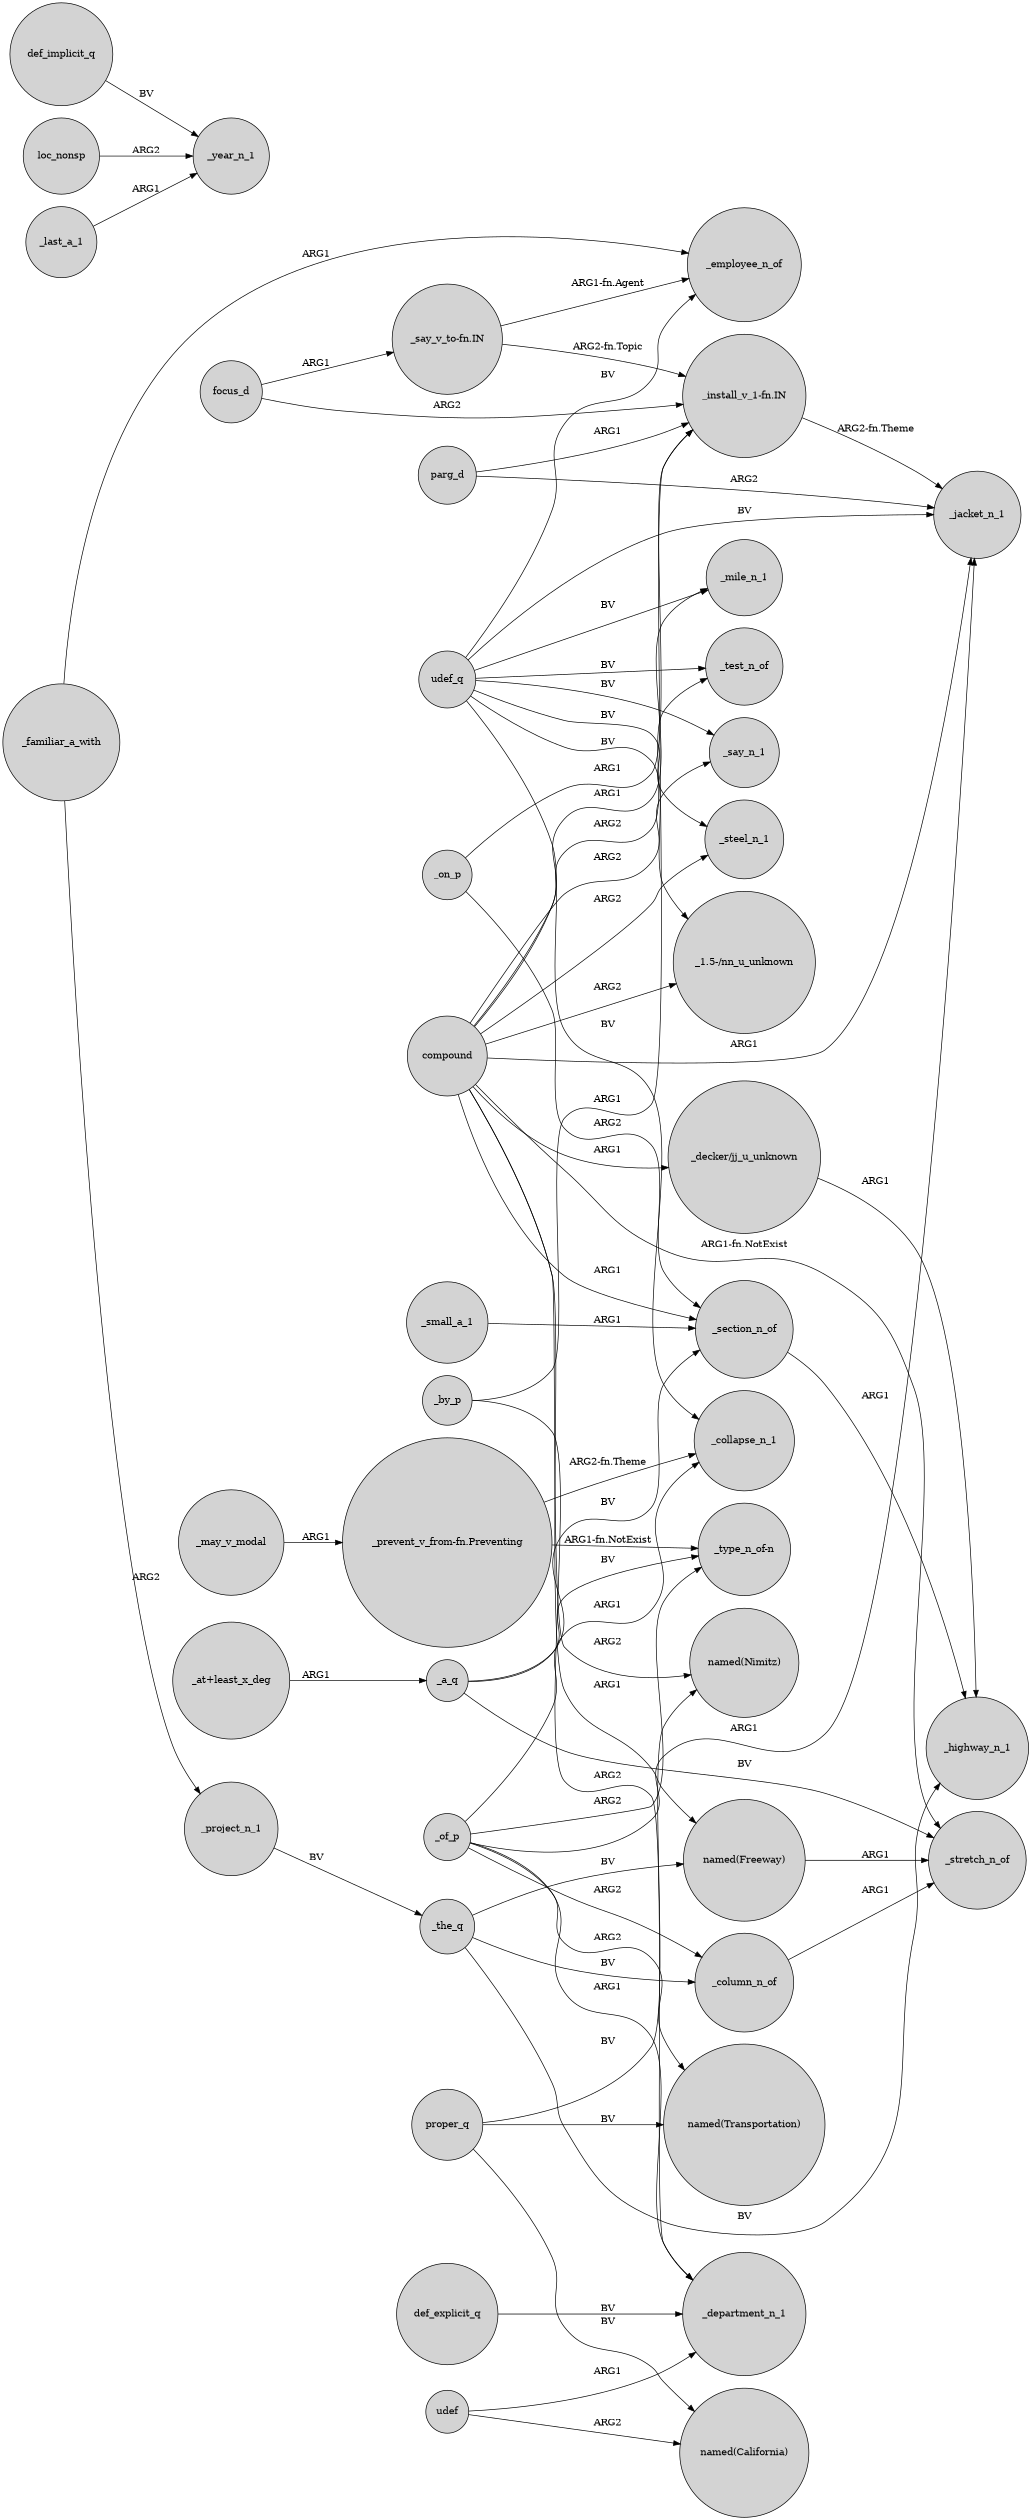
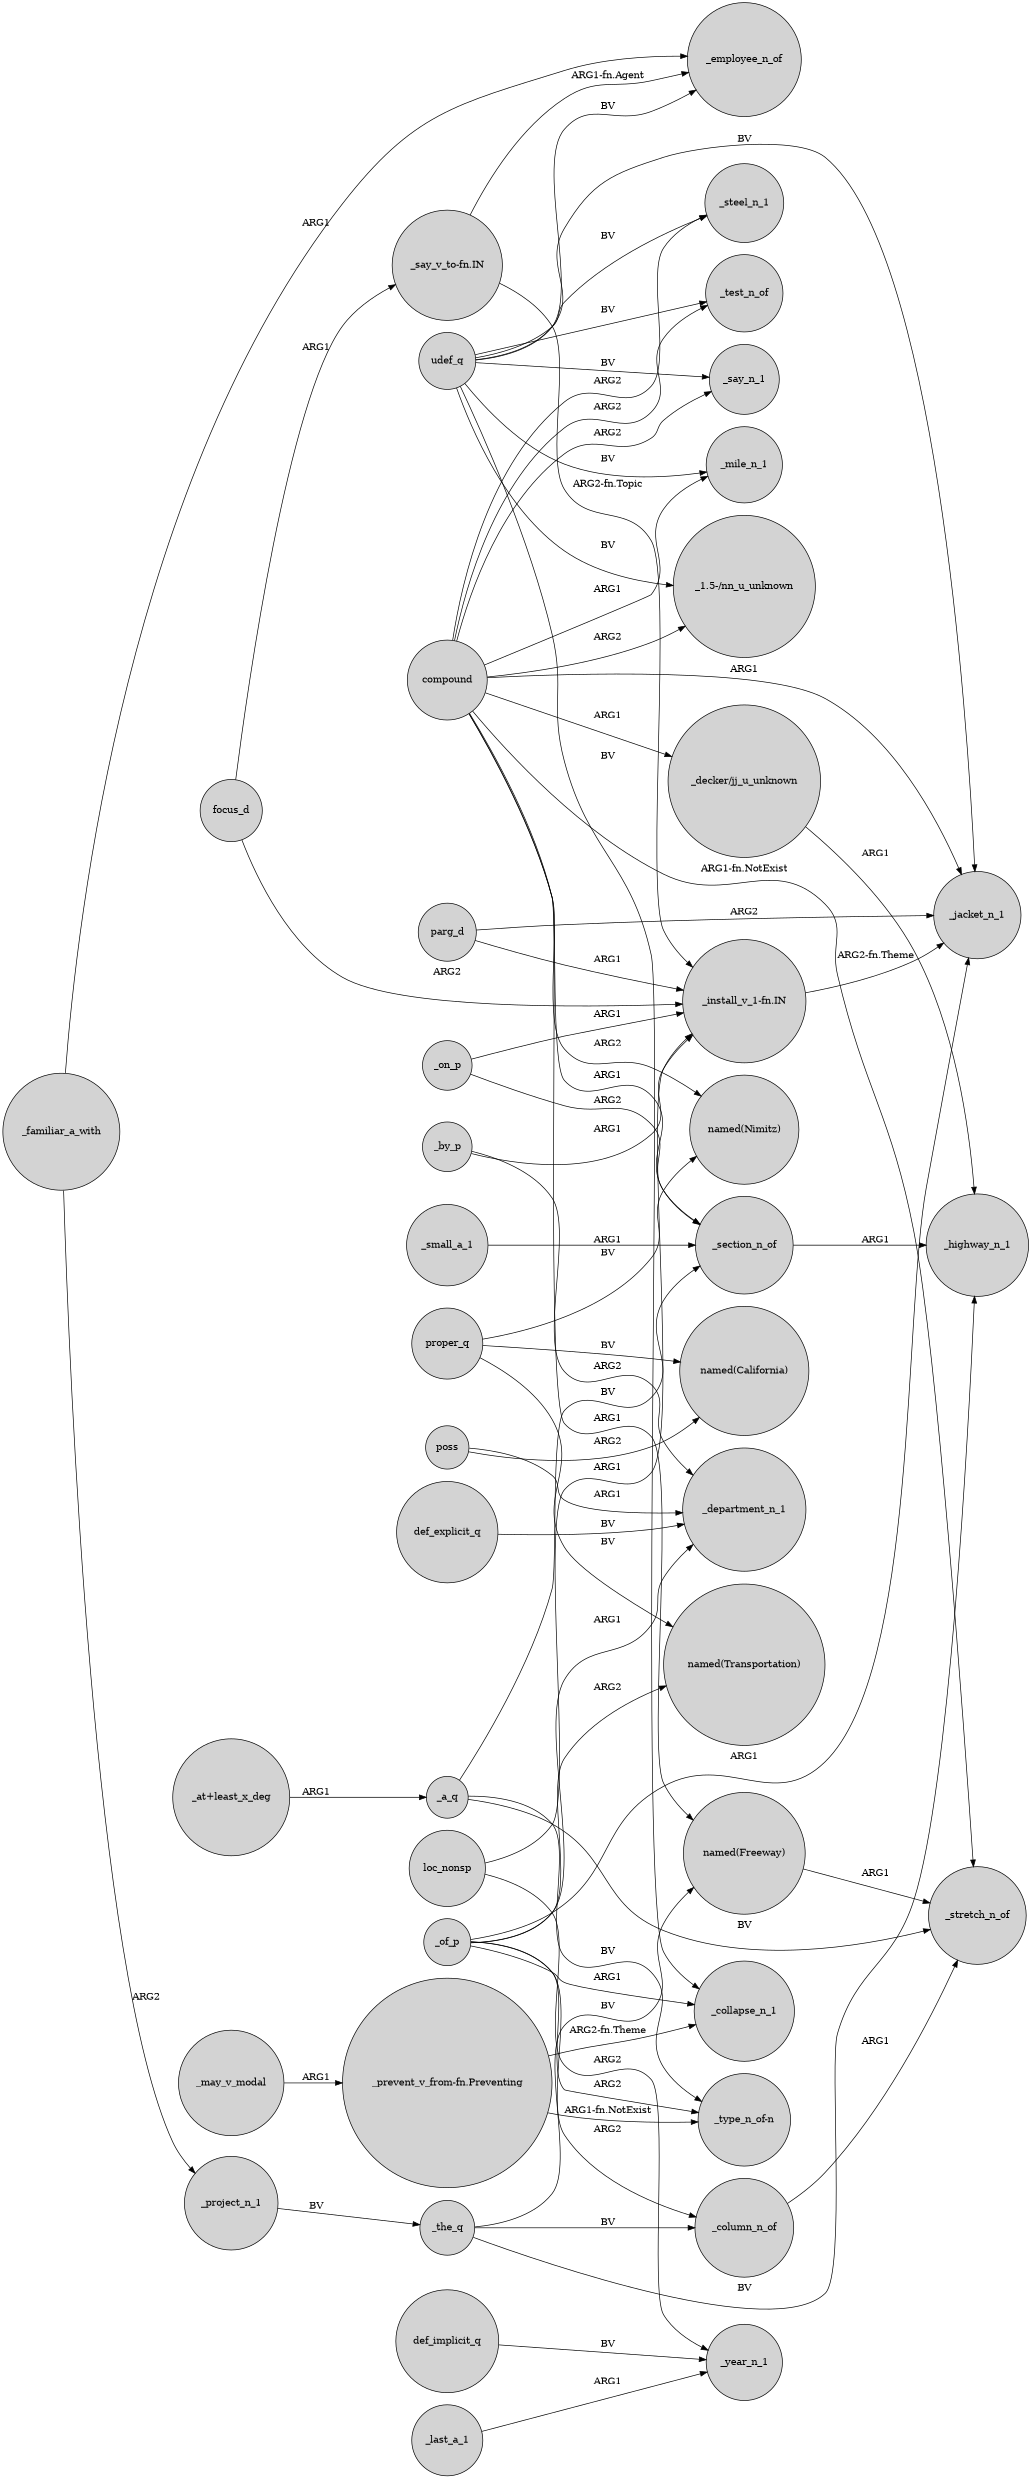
none -> (622, 1484)
(447, 2412) -> (447, 1447)
